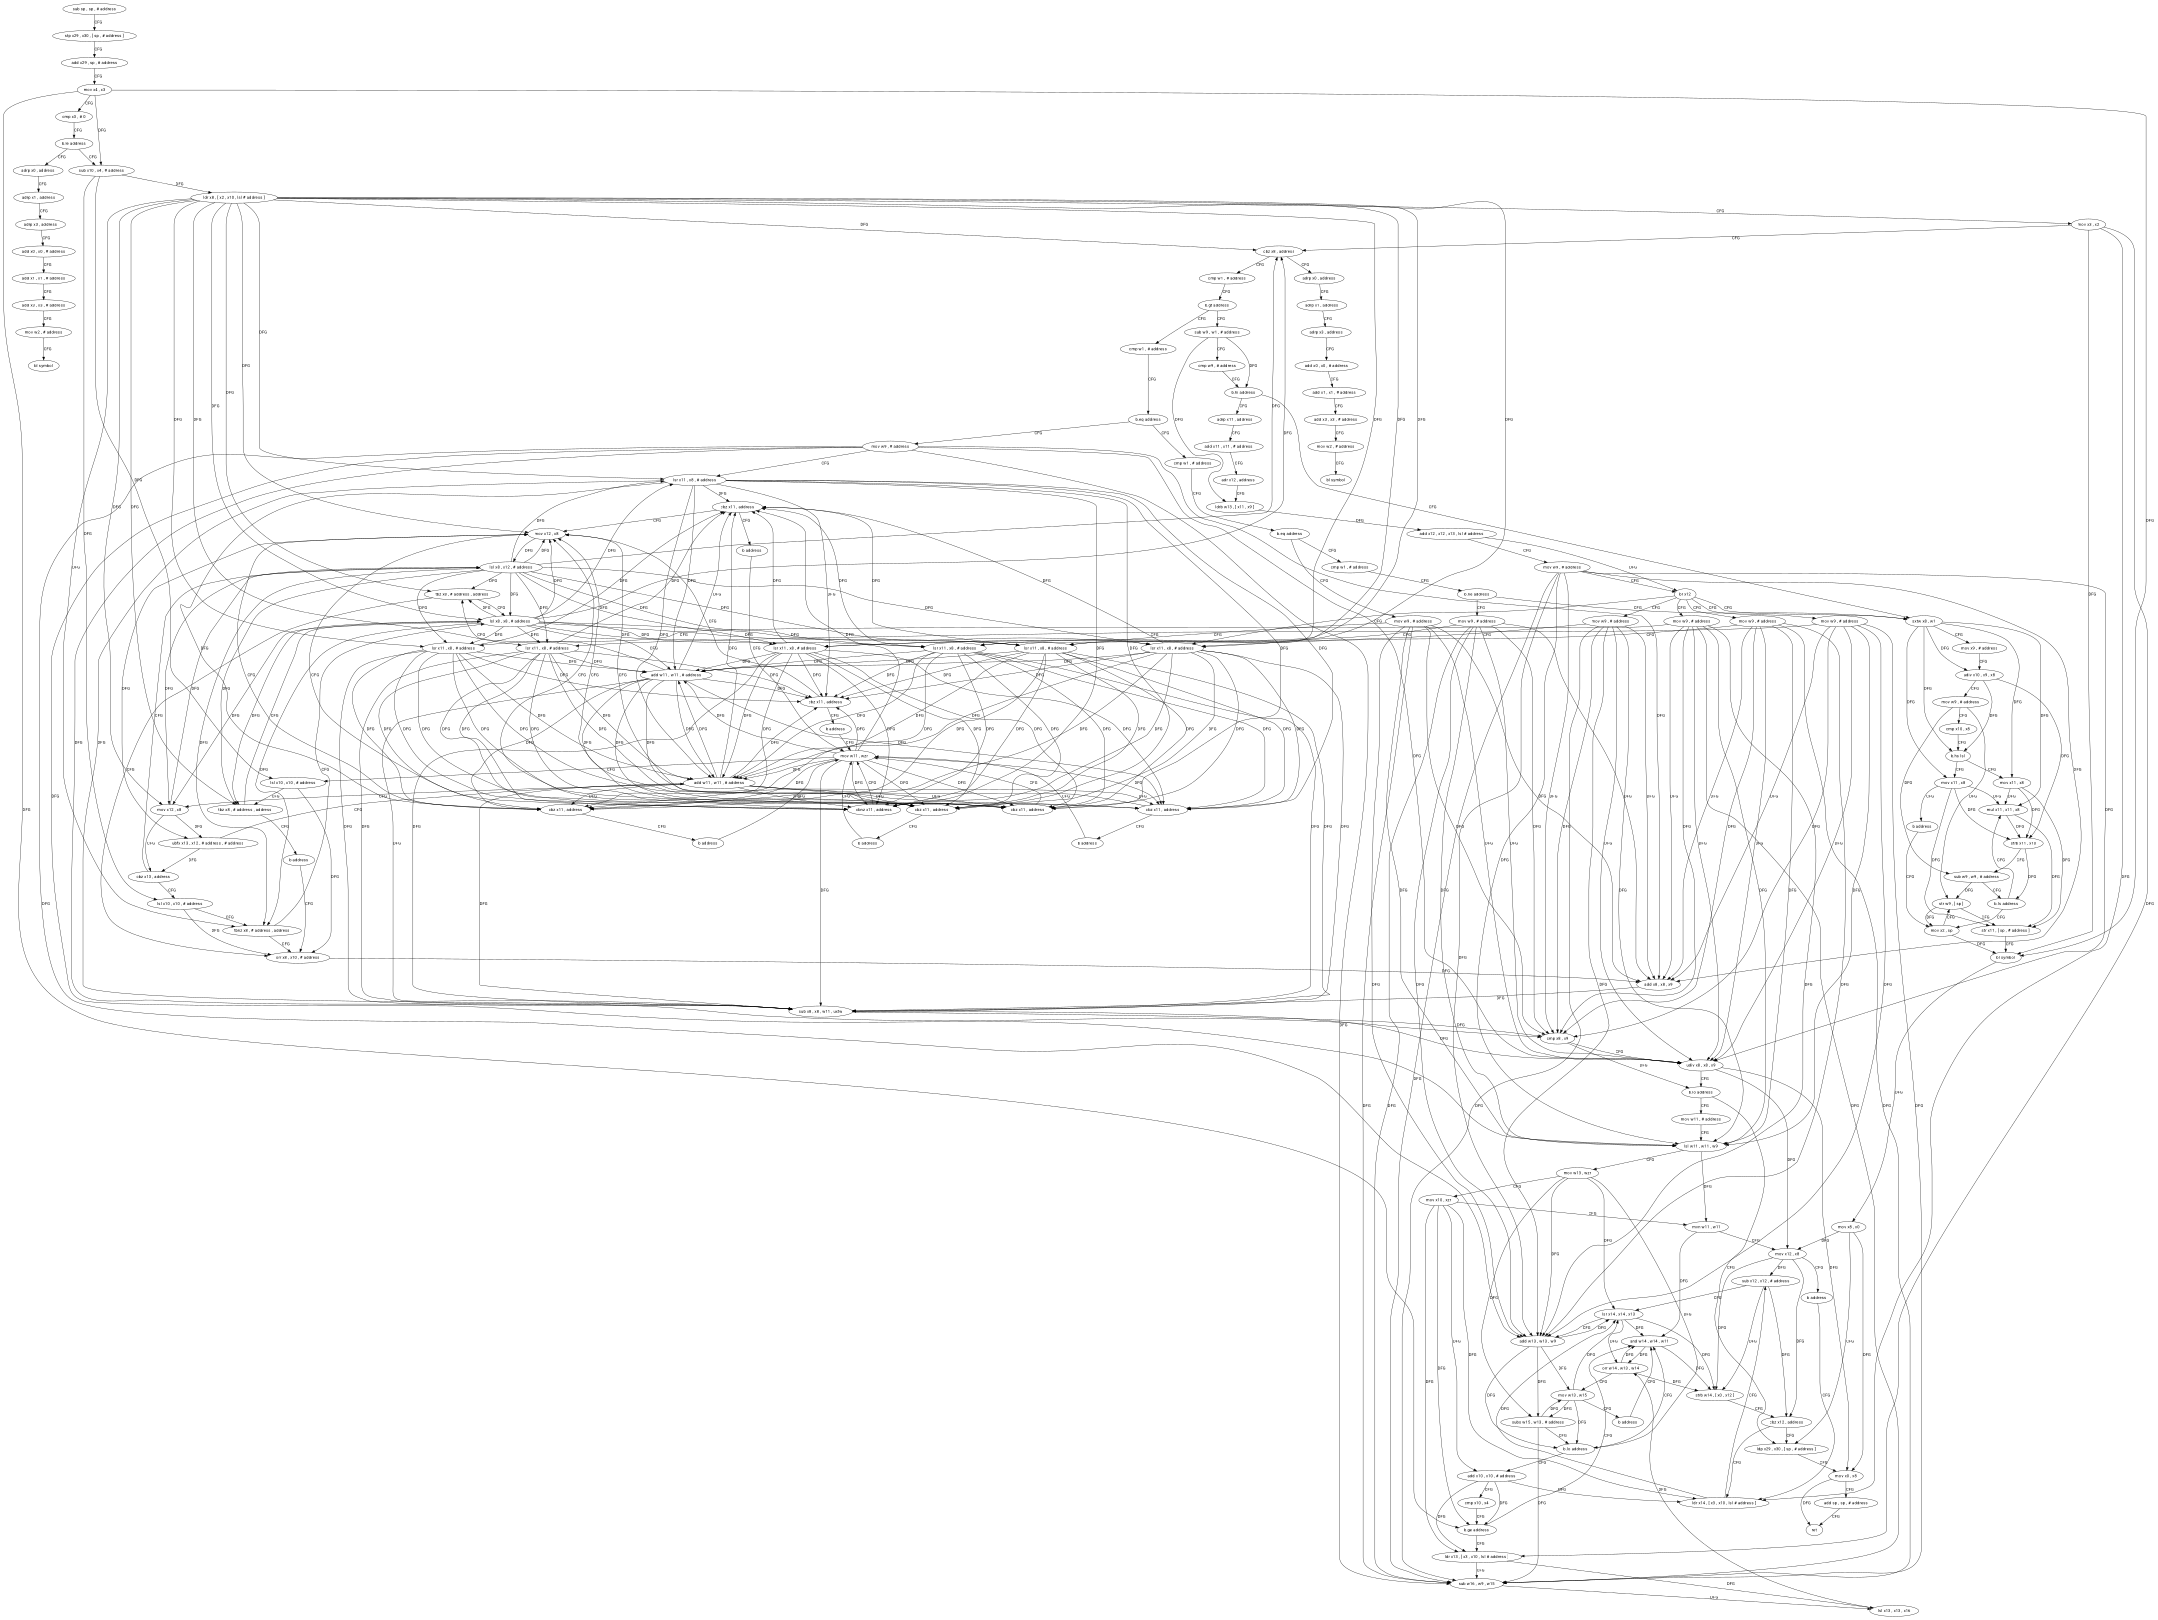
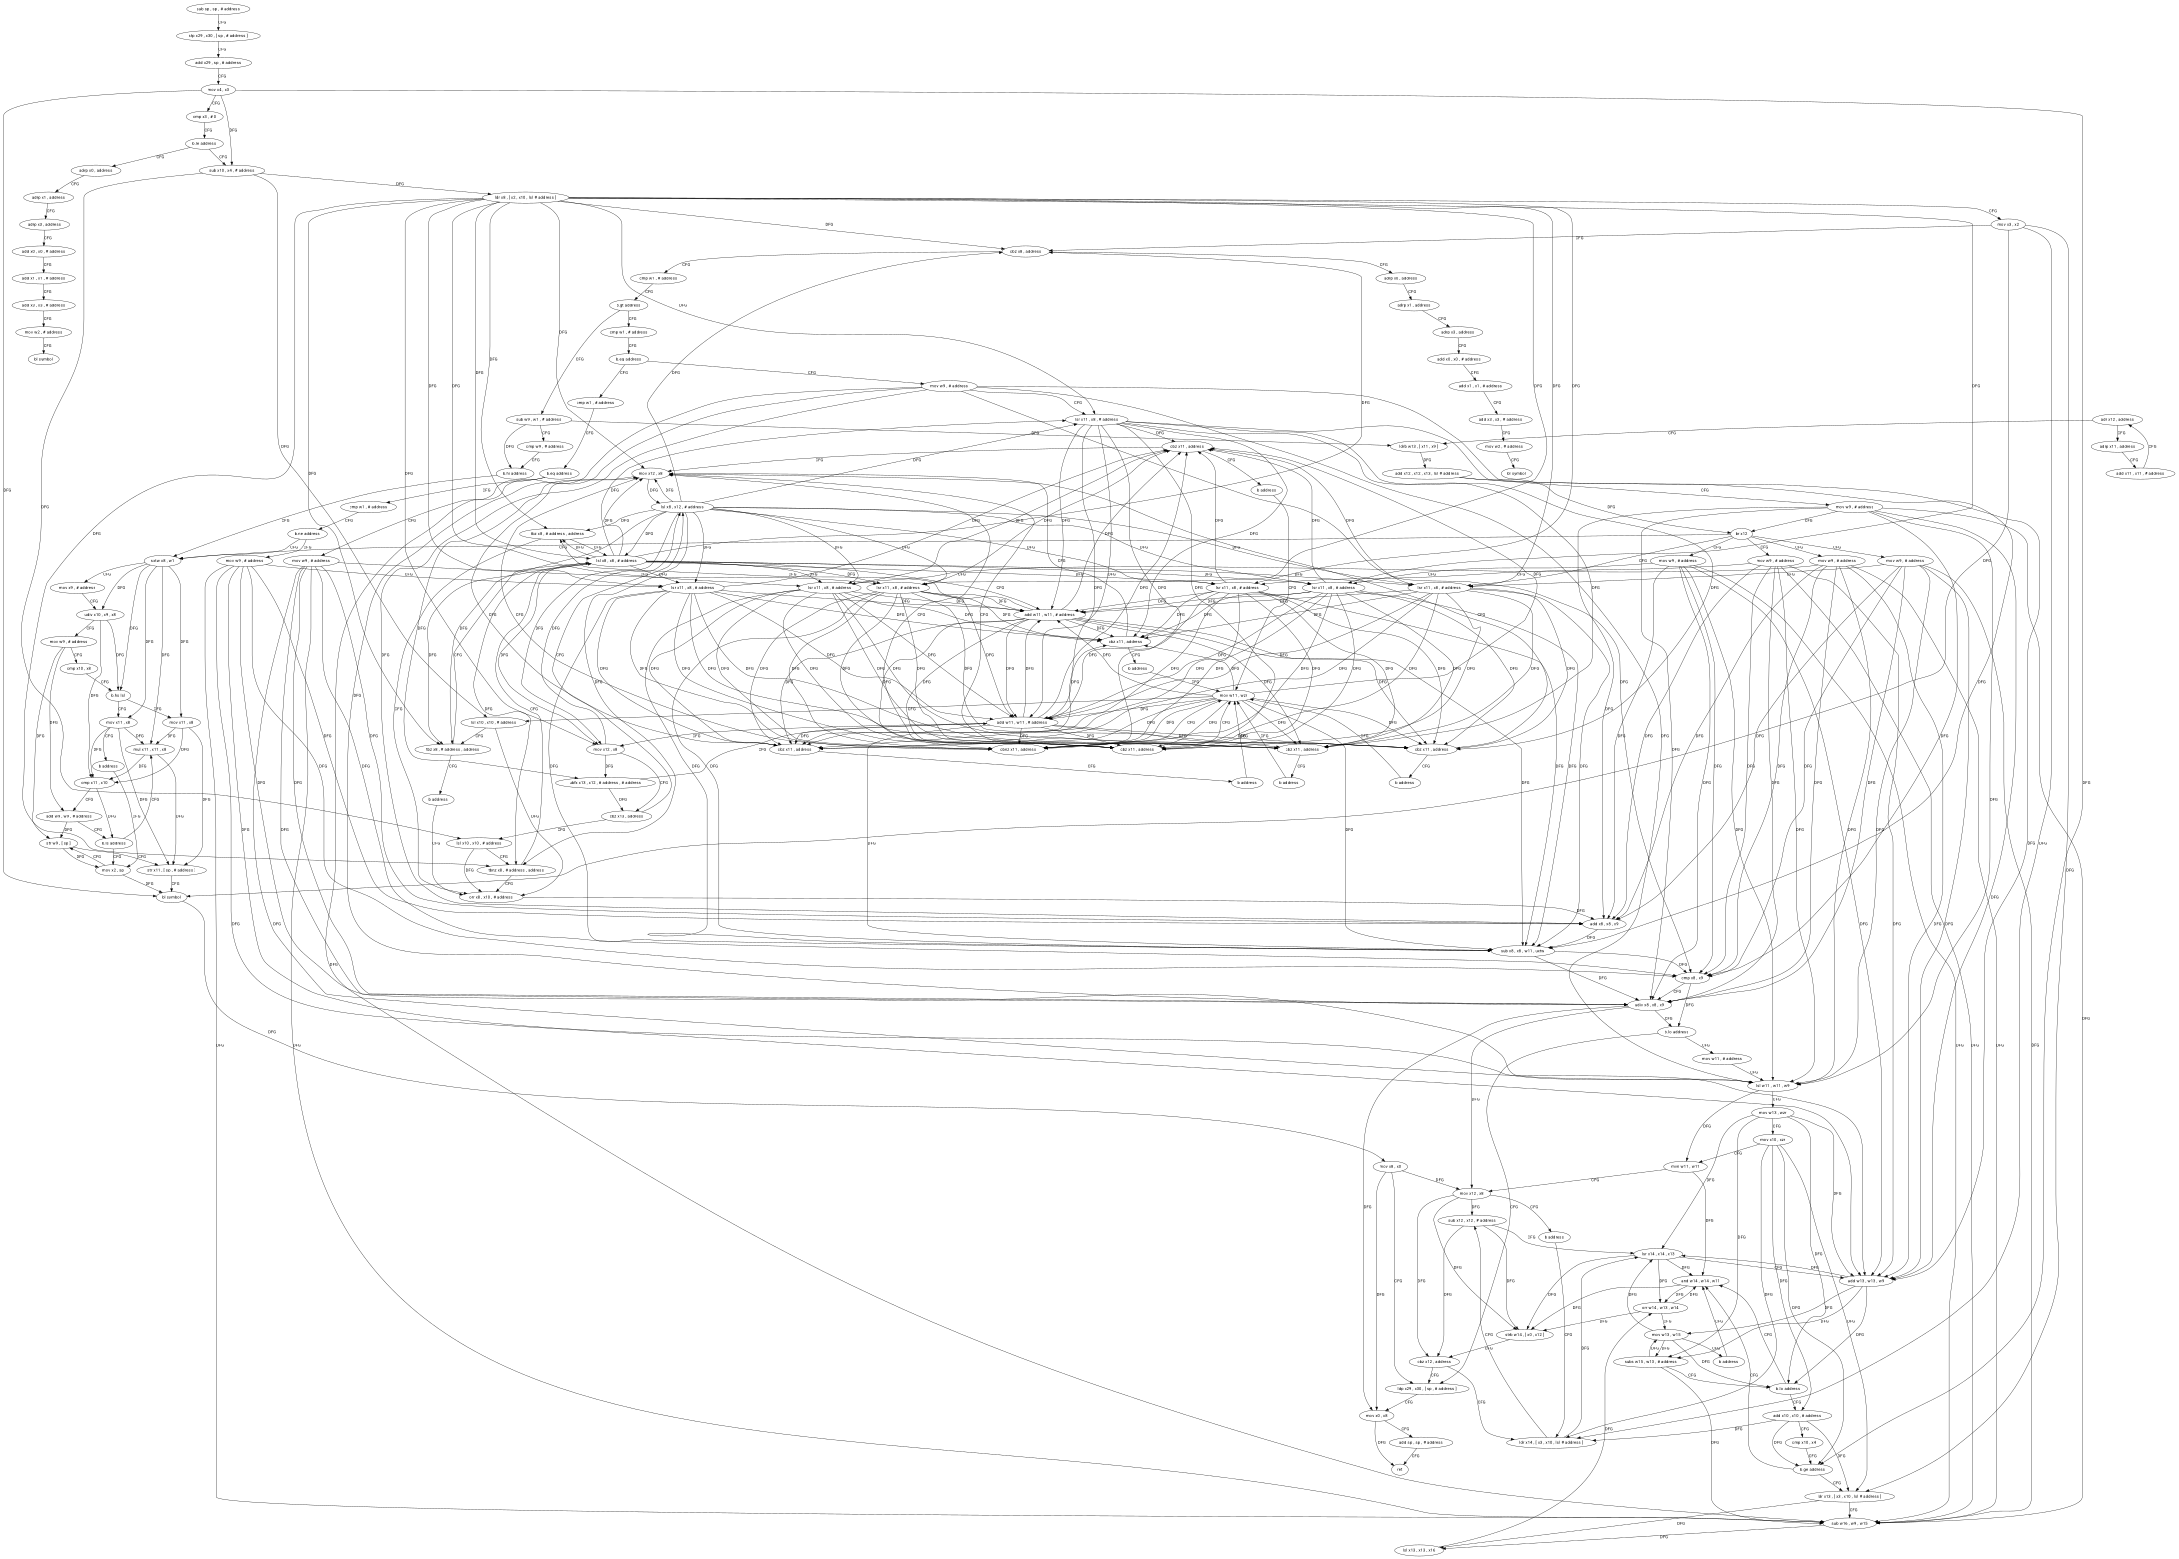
(1240, 405) -> (2118, 432)
(2023, 843) -> (94, 783)
(1977, 877) -> (69, 816)
